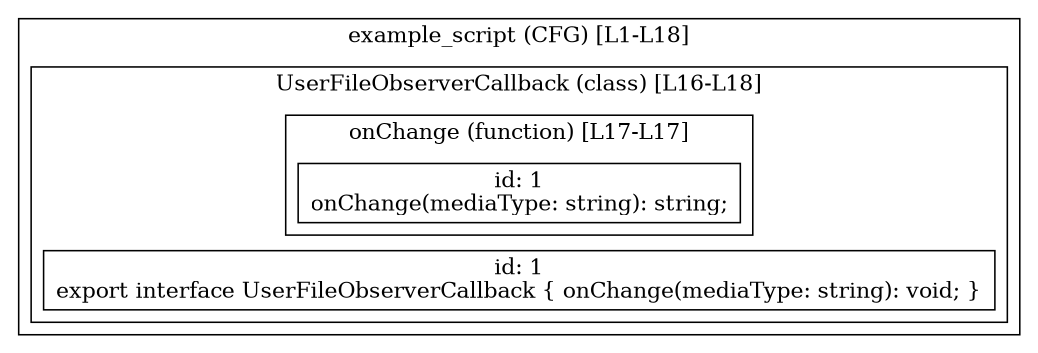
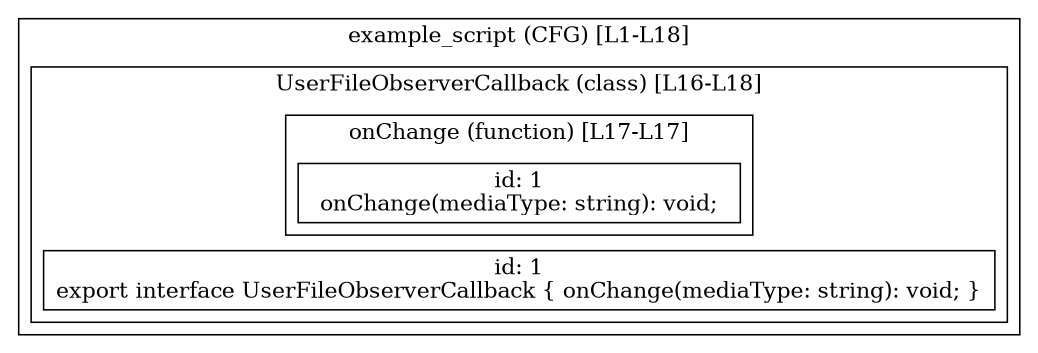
(519, 193) -> (519, 193)
